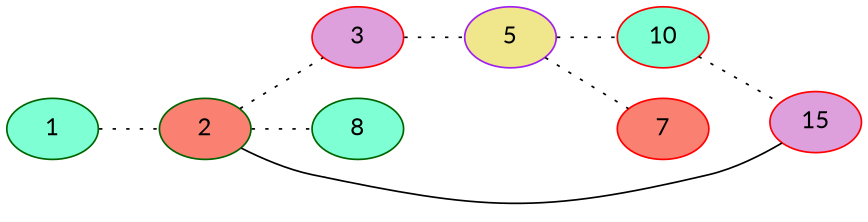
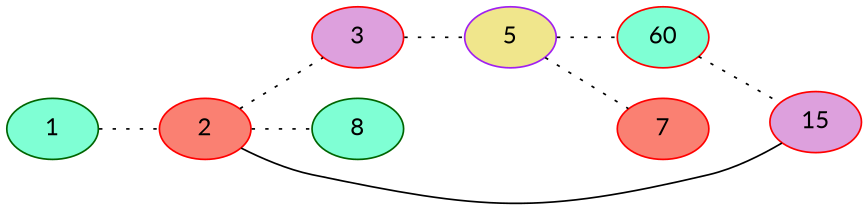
(663, 37) -> (663, 37)
(205, 129) -> (205, 129)
